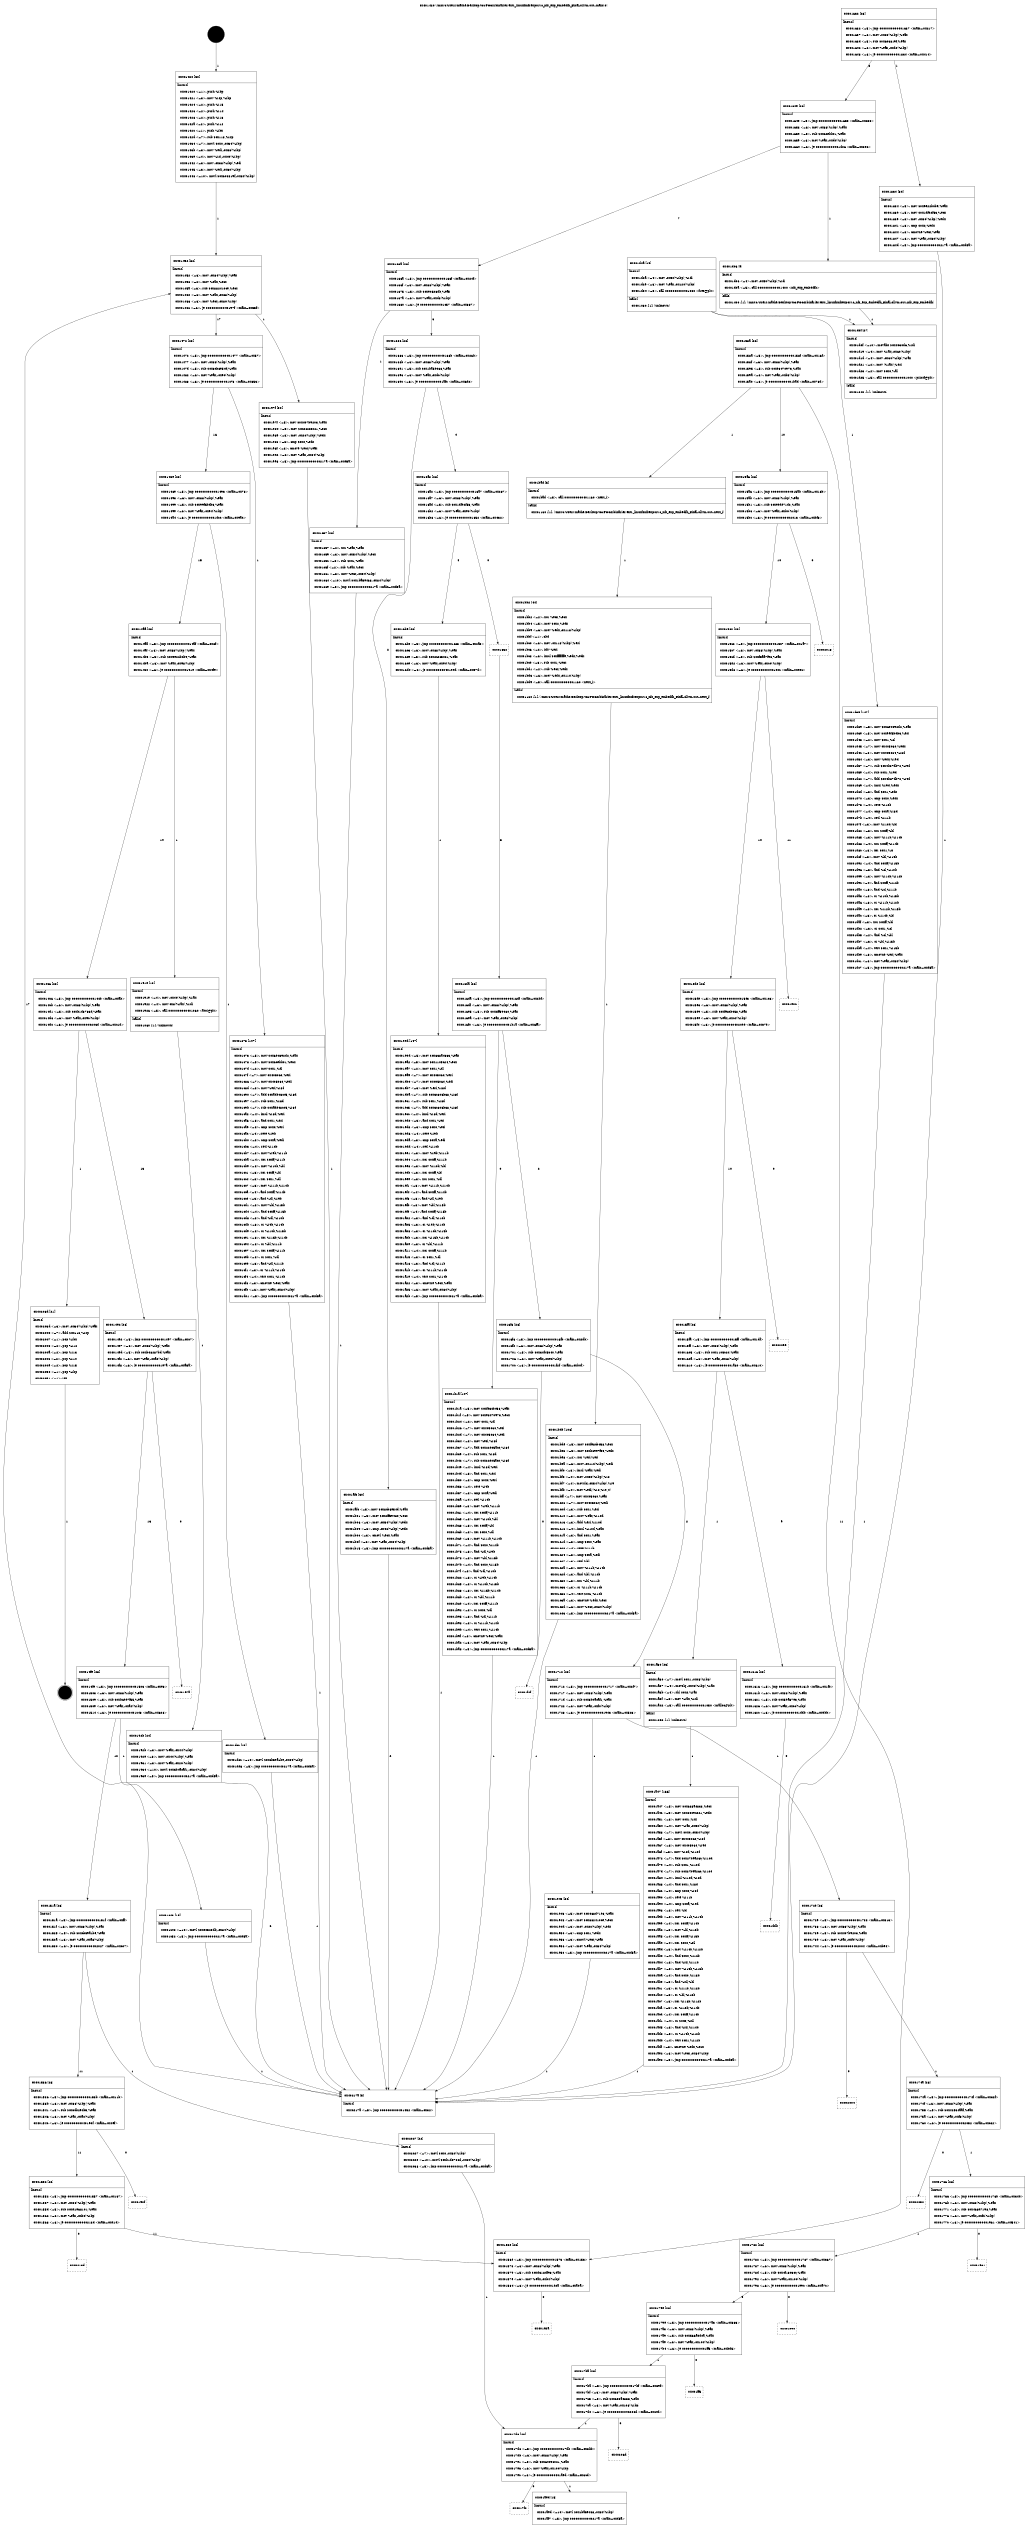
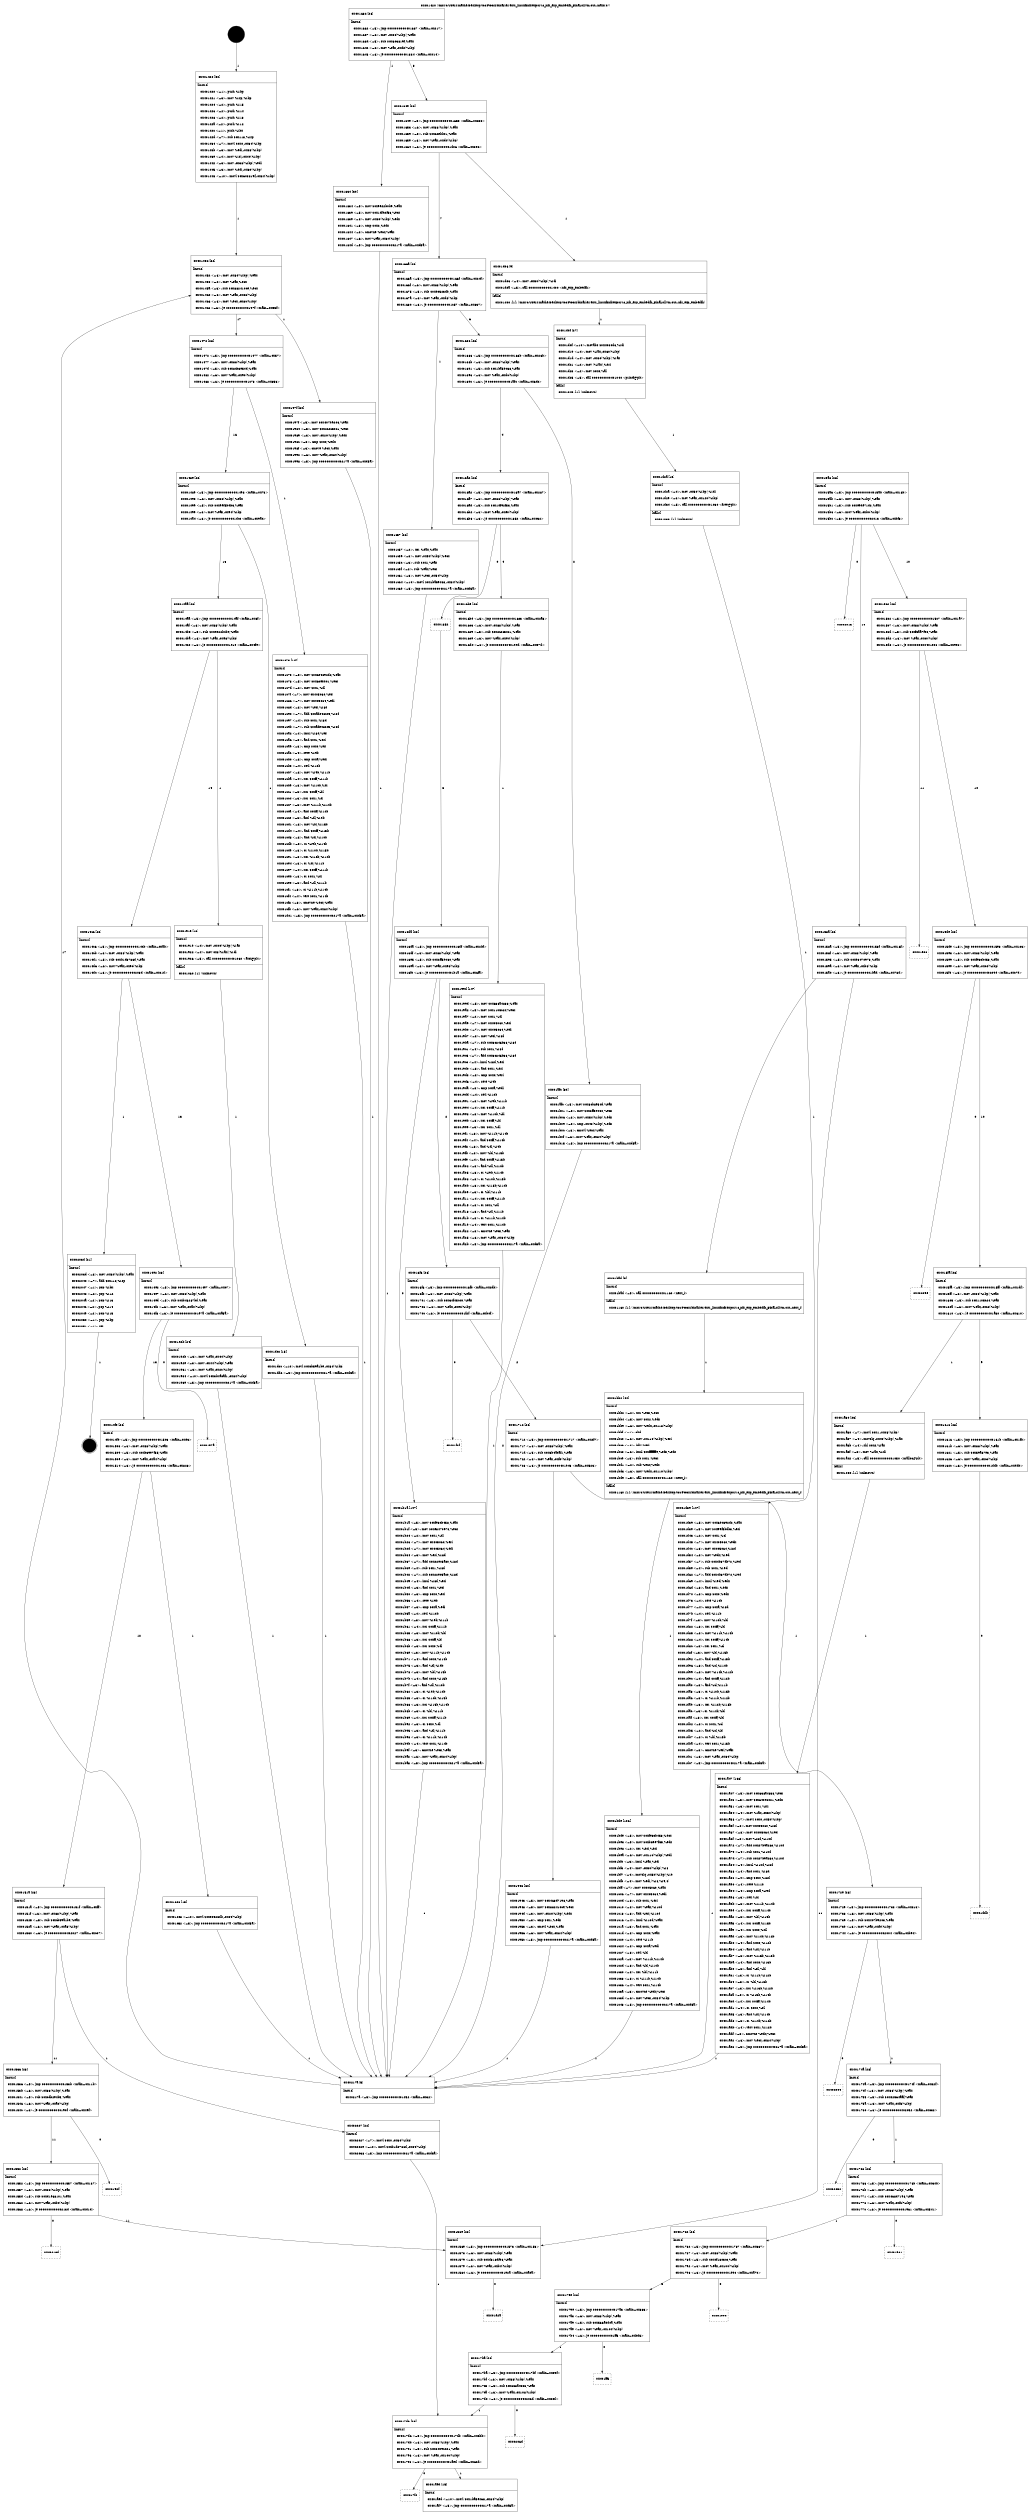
(804, 316) -> (650, 434)
(780, 429) -> (860, 724)
(270, 1926) -> (273, 1636)
